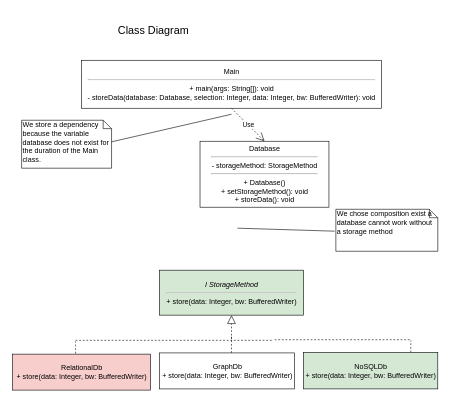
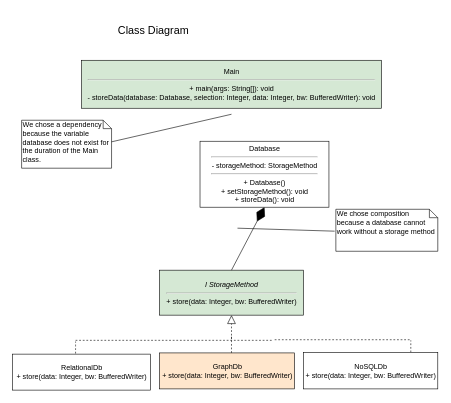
(231, 84) -> (231, 84)
(248, 125) -> none
(67, 143) -> (67, 143)
(387, 223) -> (387, 223)
none -> (244, 246)
(227, 371) -> (227, 371)
(371, 371) -> (371, 371)
(81, 372) -> (81, 372)
